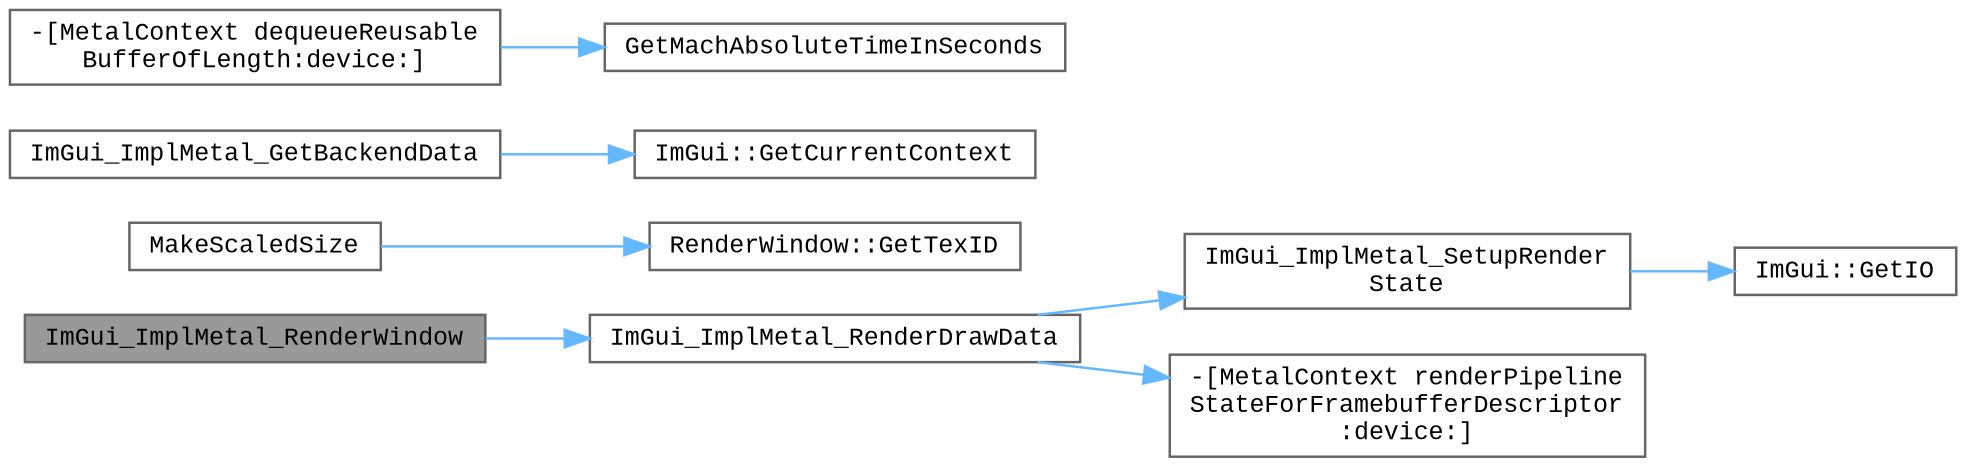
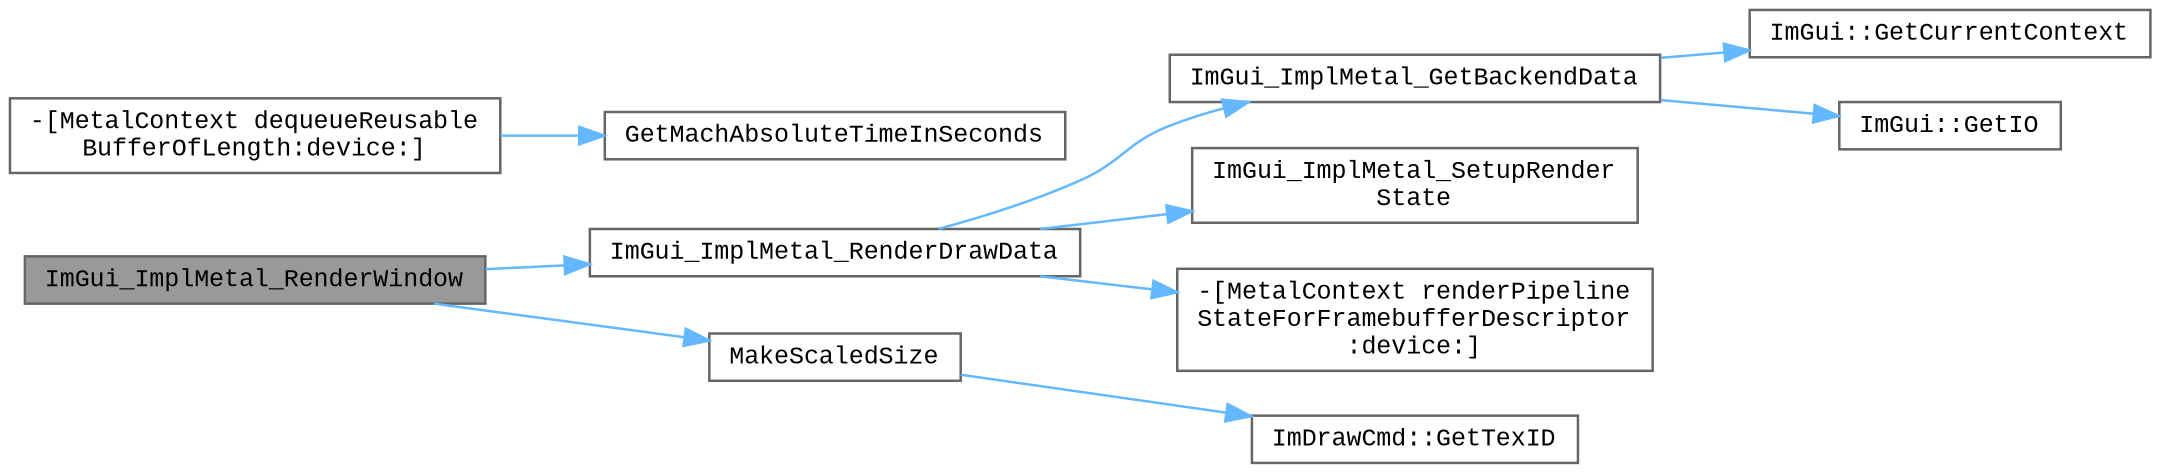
none -> (1086, 178)
(835, 246) -> (1415, 439)
(1669, 271) -> (1737, 107)
none -> (559, 320)
